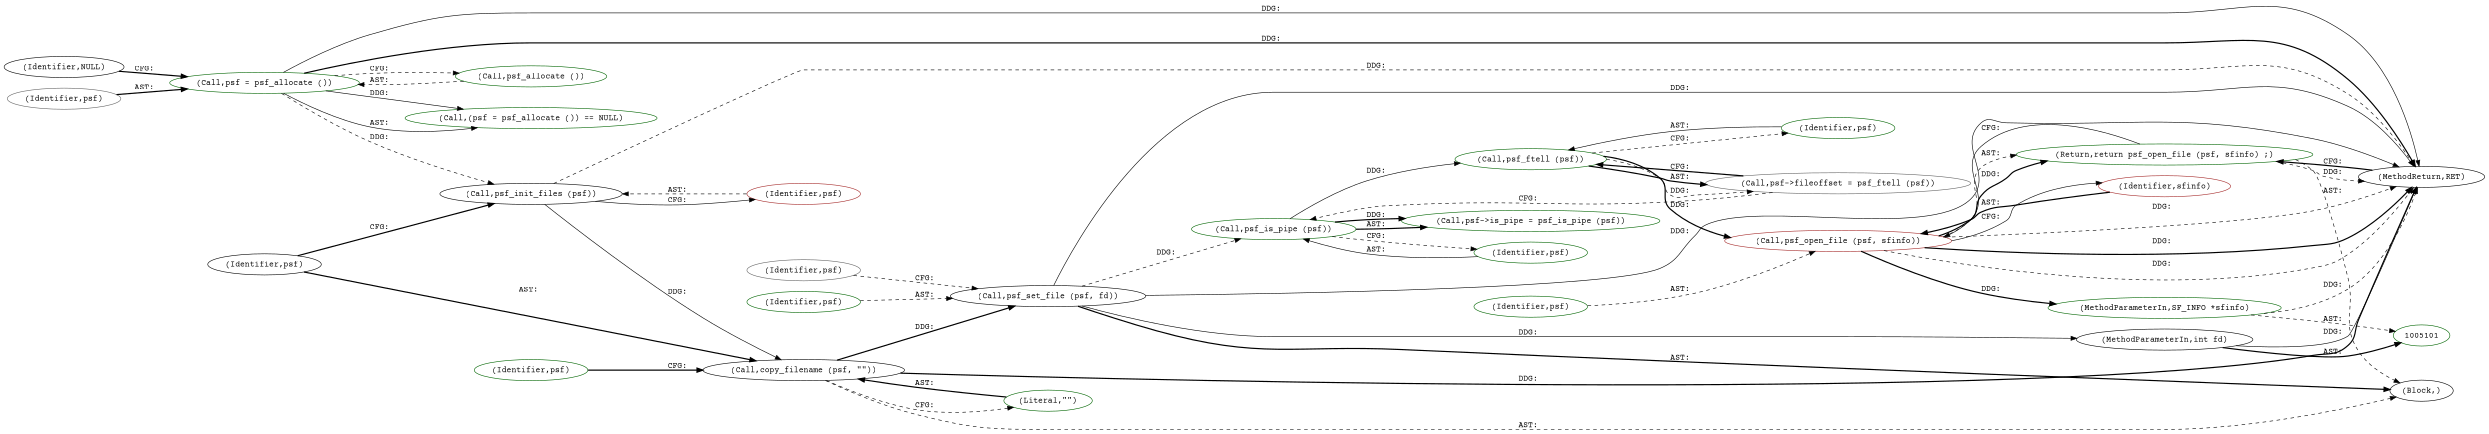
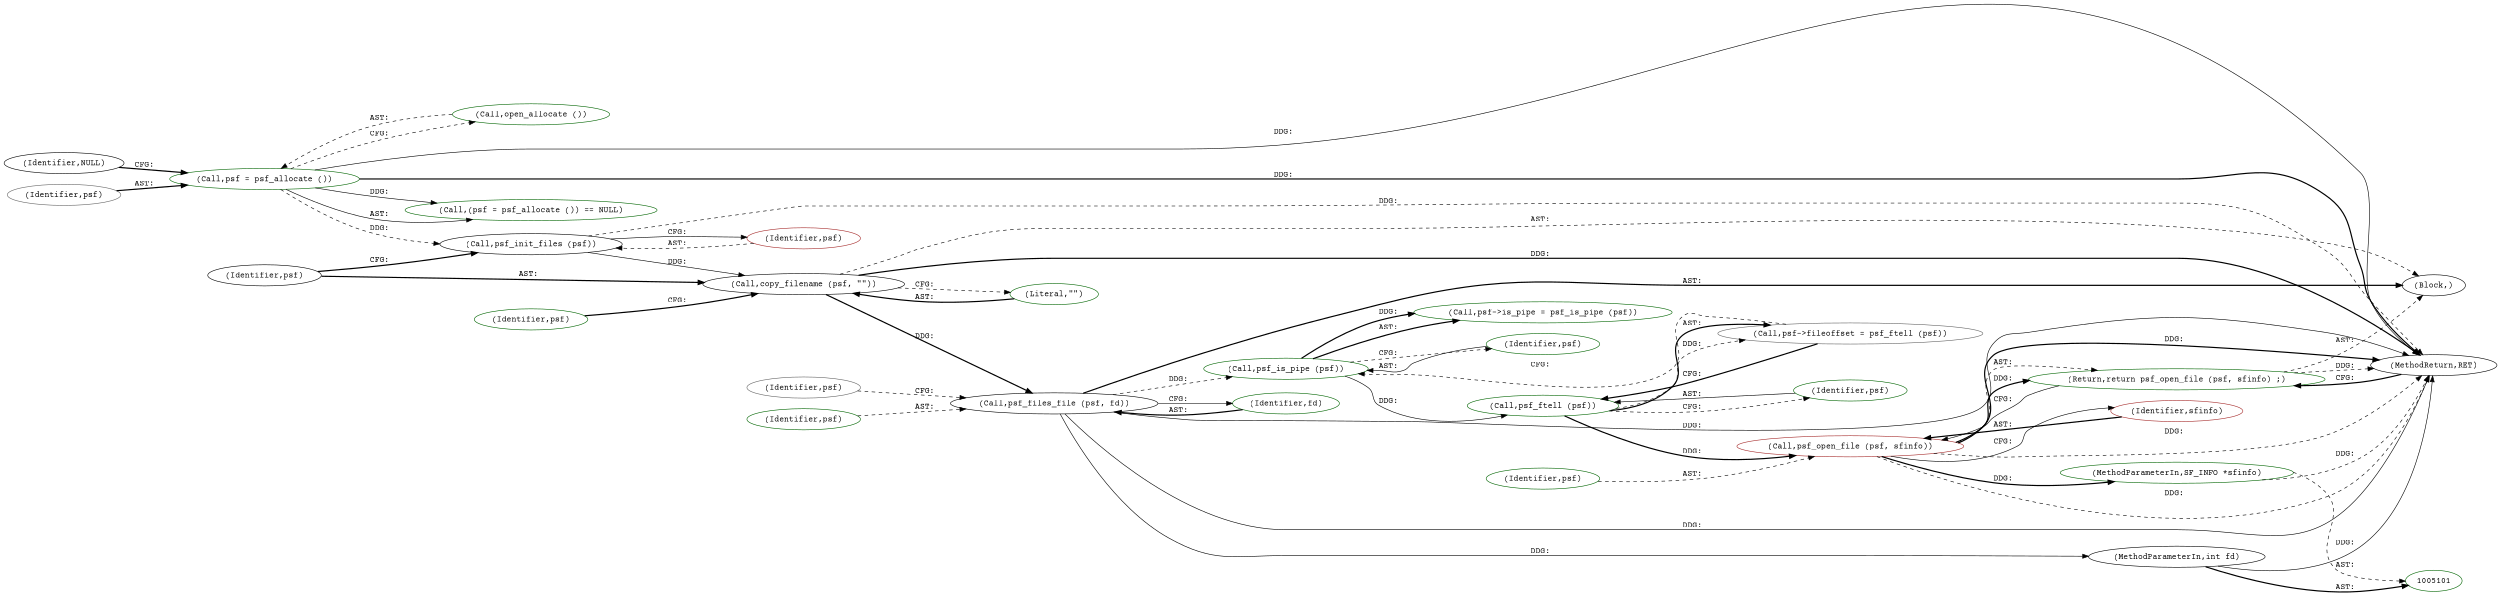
(531, 76) -> (531, 114)
(1048, 296) -> (1054, 403)
none -> (1286, 403)
